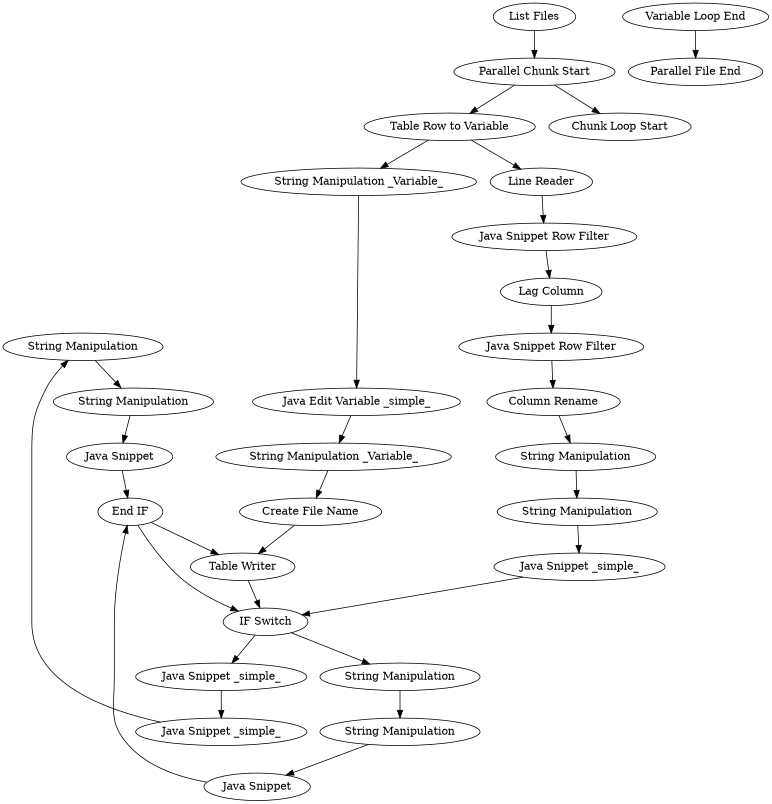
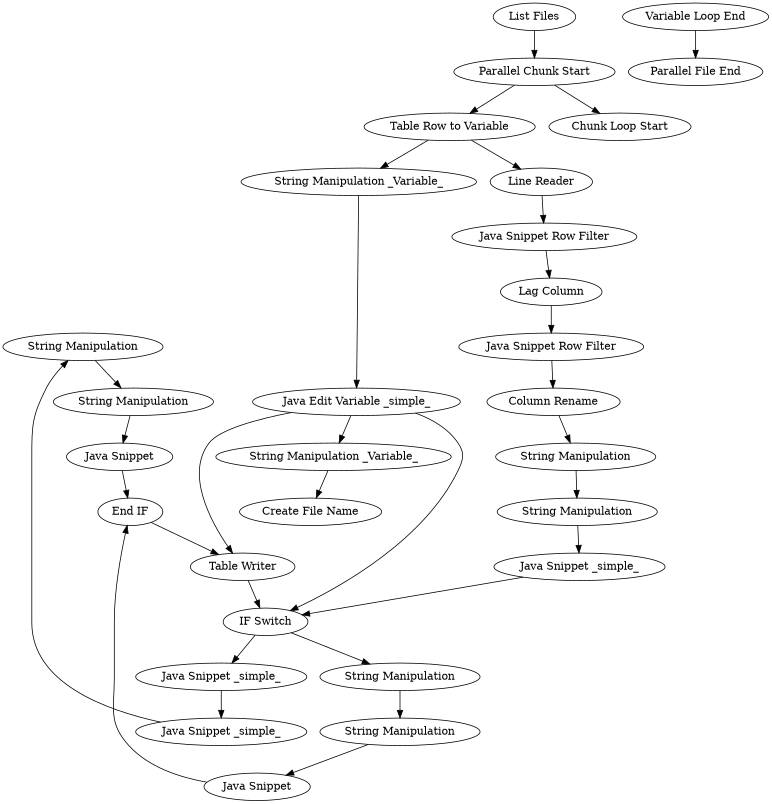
(280, 537) -> (203, 453)
(177, 575) -> (419, 524)
